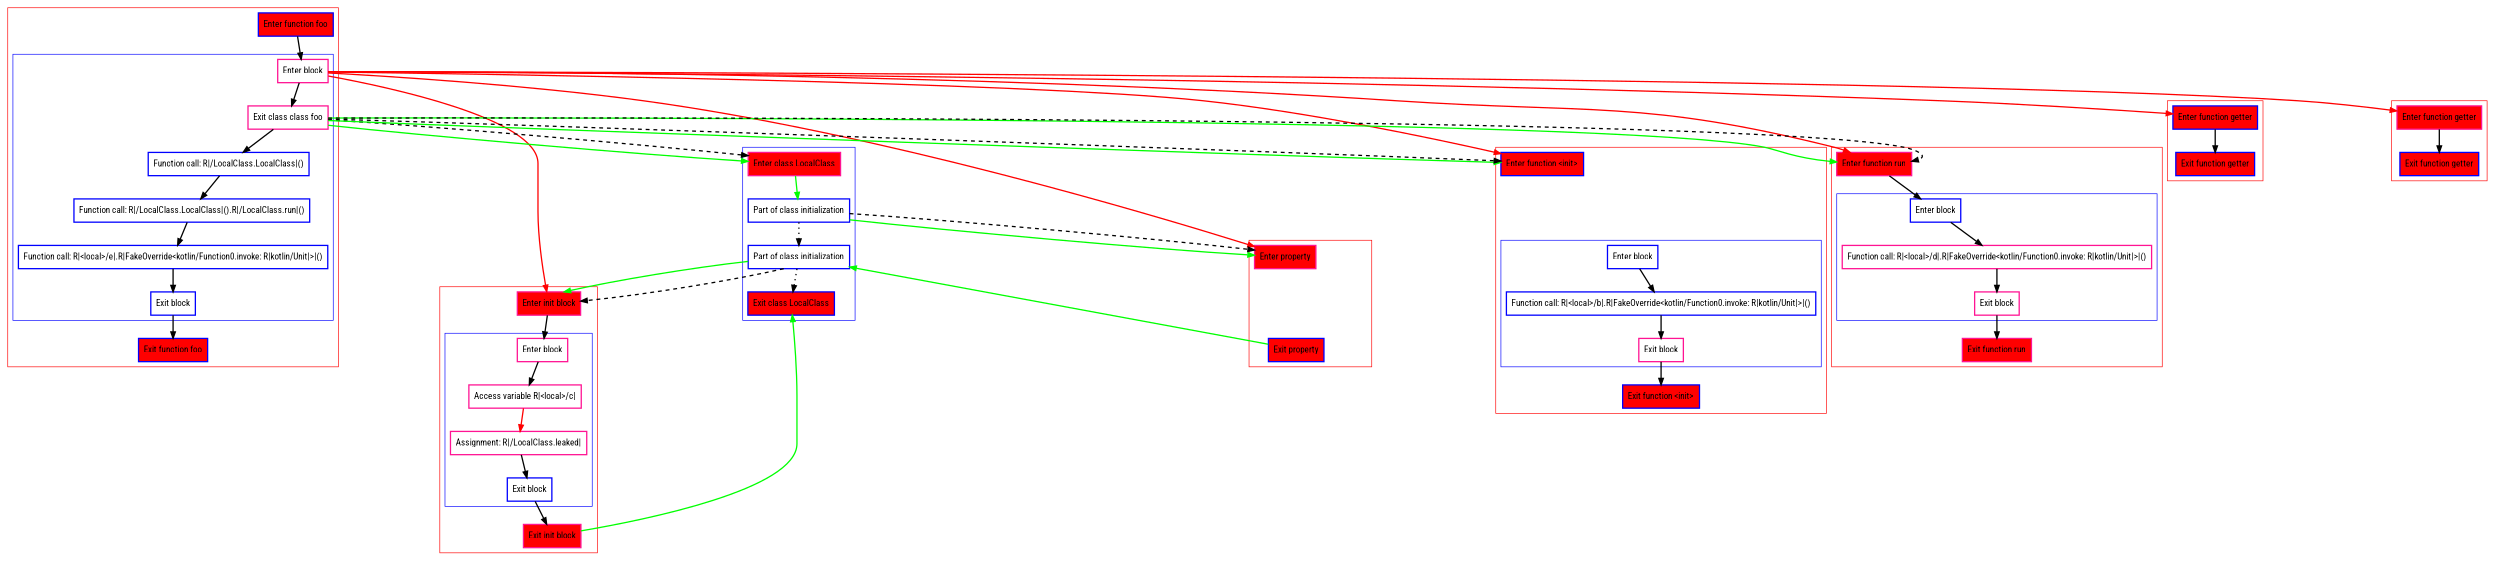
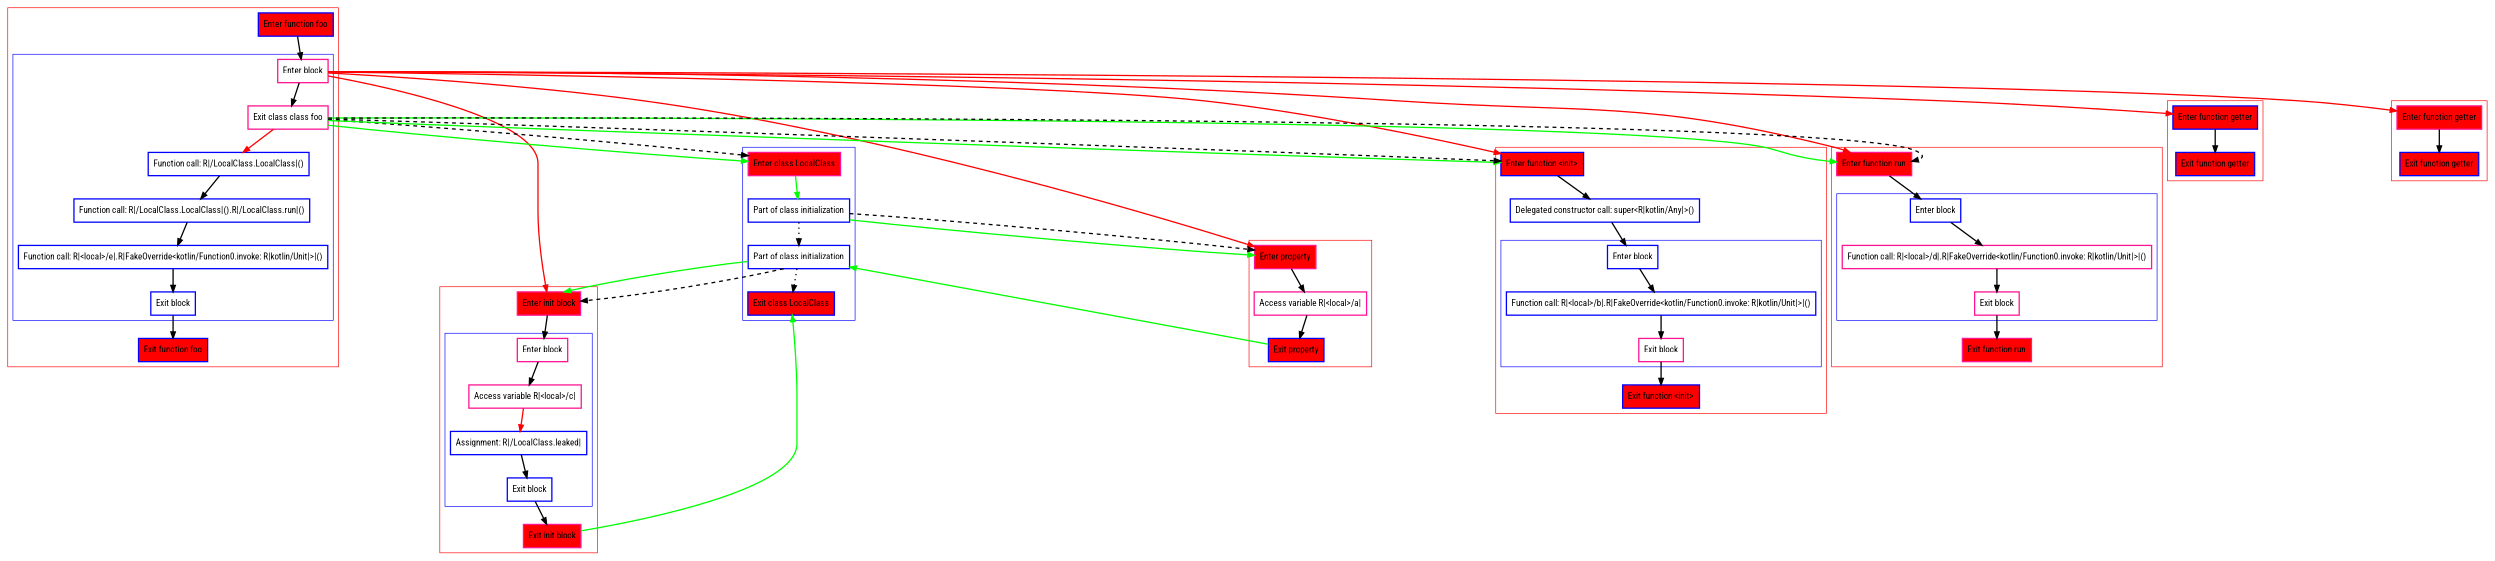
(261, 139) -> (261, 139)
none -> (1605, 211)
none -> (1310, 304)
(519, 443) -> (519, 443)
